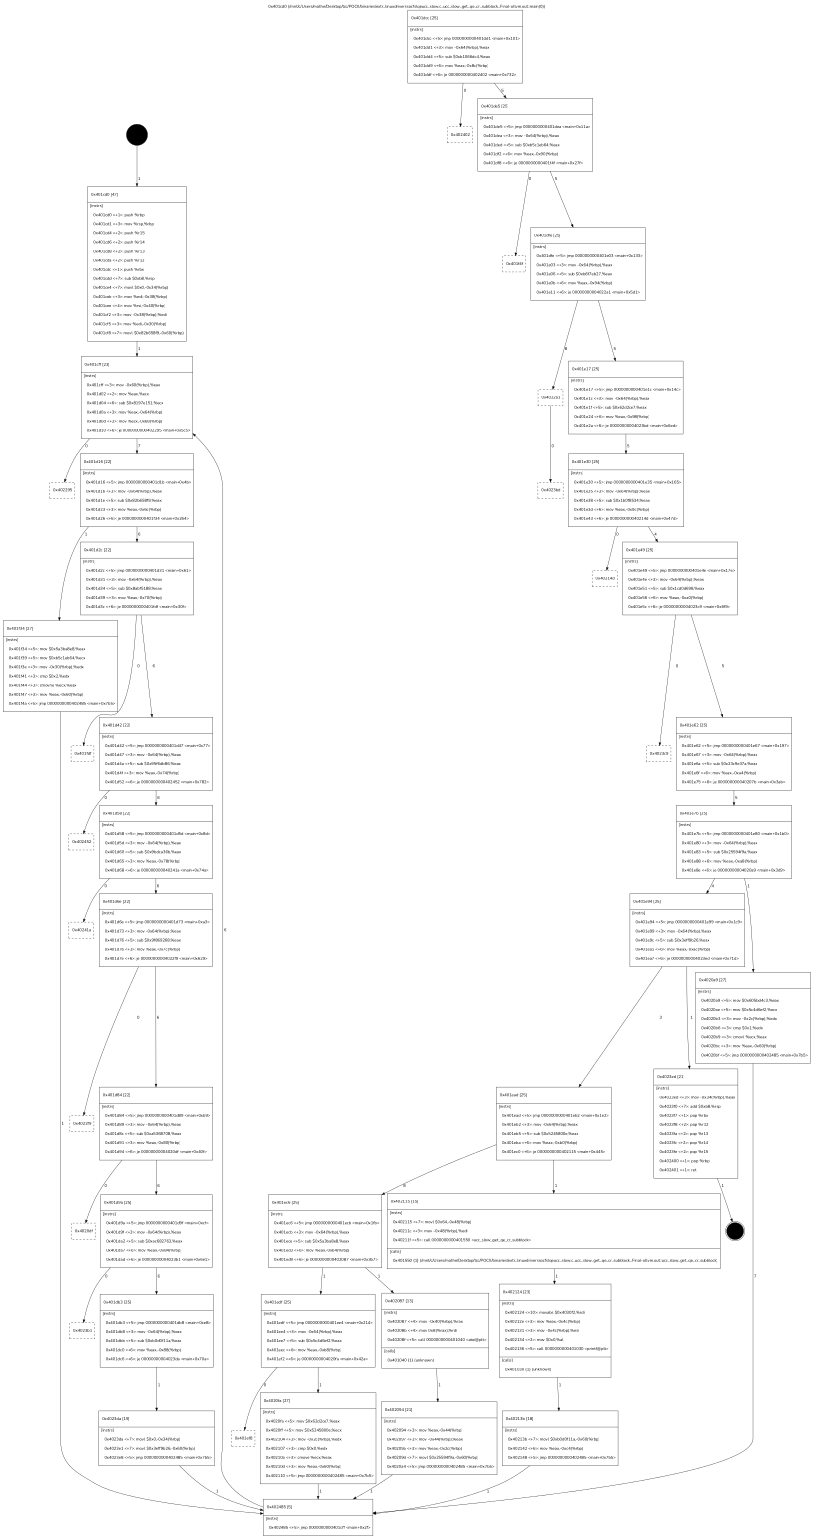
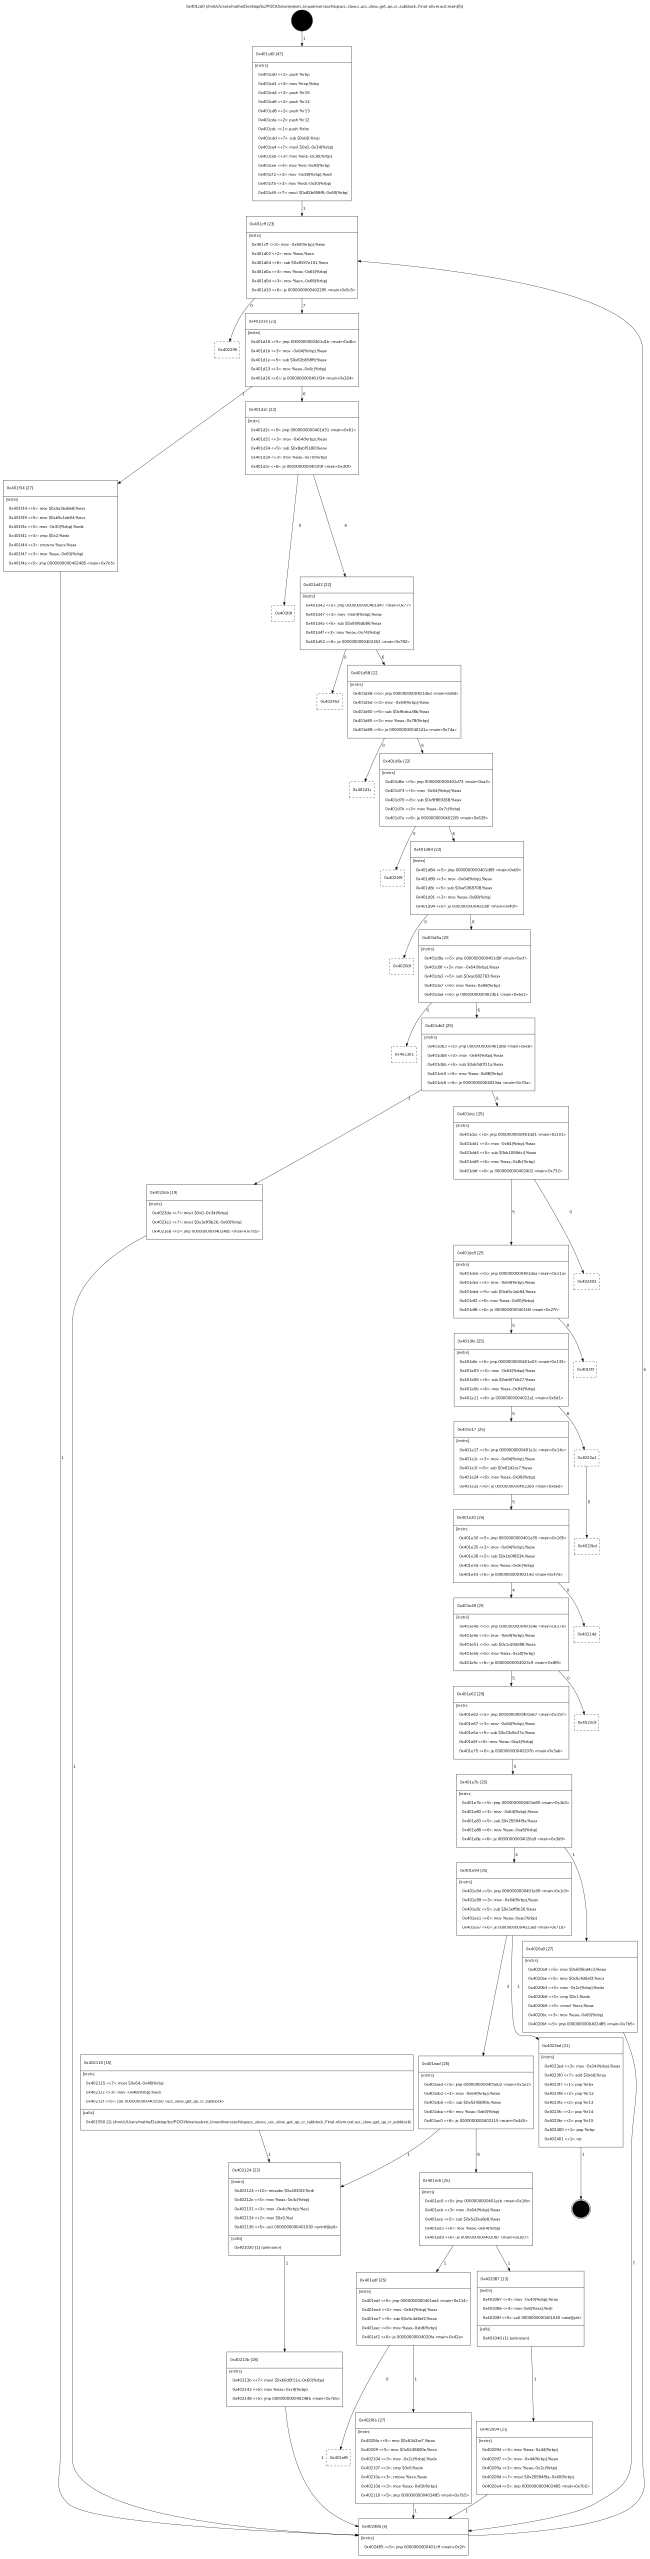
none -> (494, 1097)
(554, 1175) -> (394, 2161)
